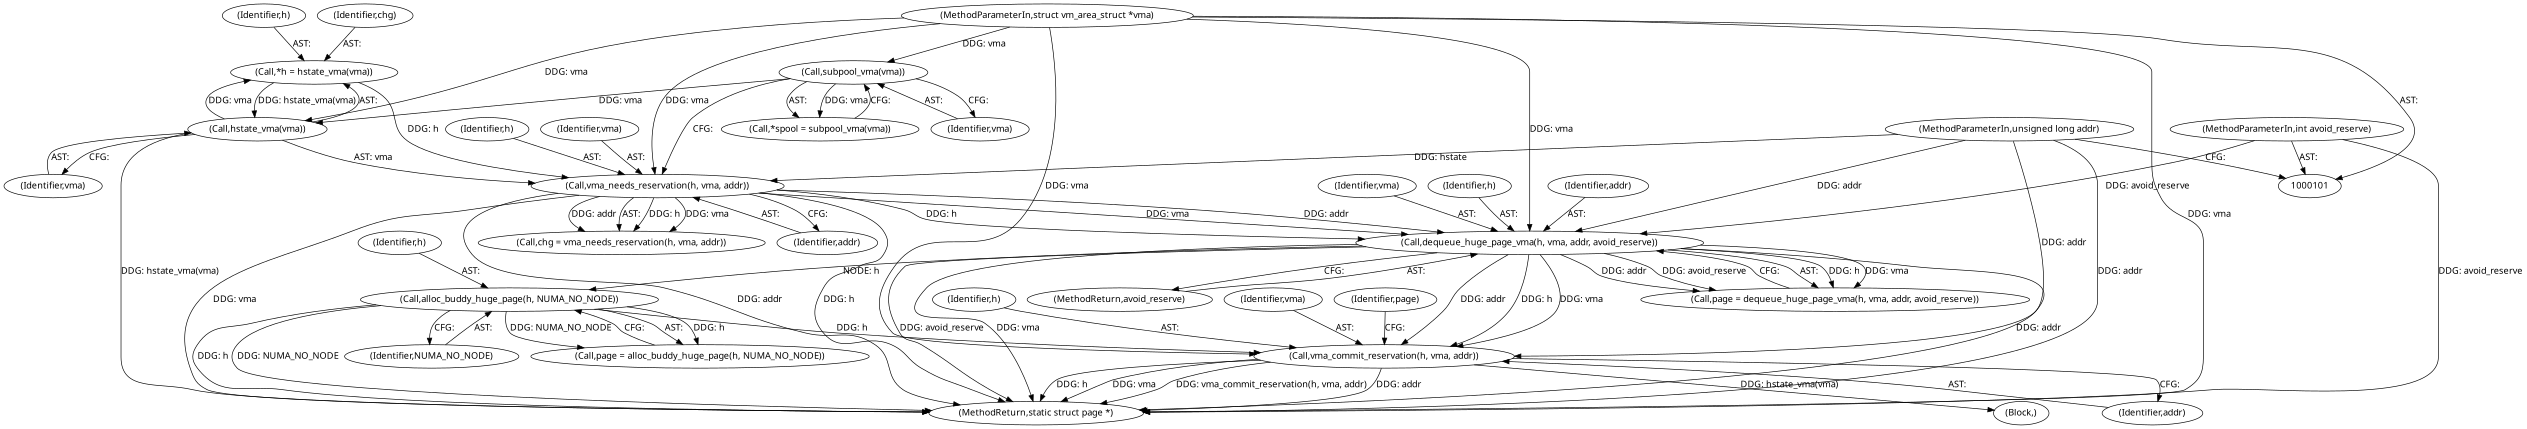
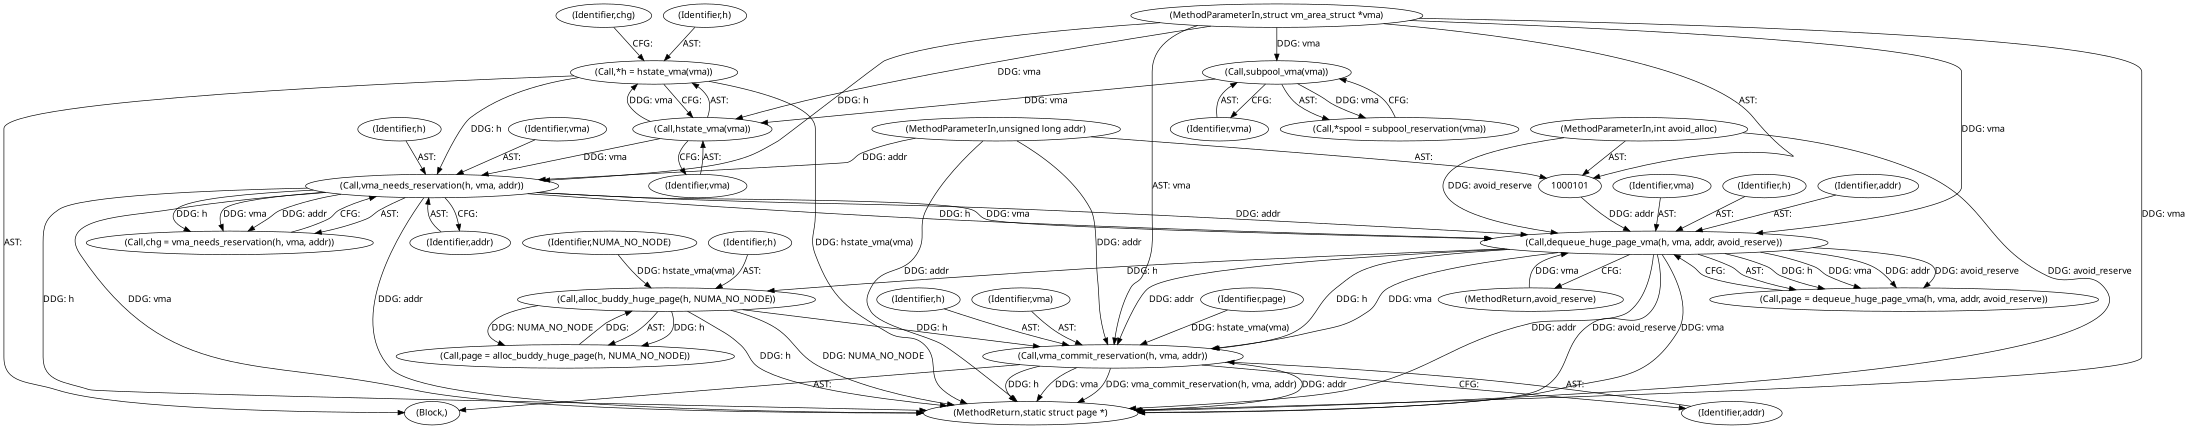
(353, 44) -> (644, 44)
(307, 101) -> (693, 101)
(687, 101) -> (854, 101)
(713, 104) -> (331, 217)
(820, 129) -> (1400, 129)
(2287, 129) -> (1639, 129)
(373, 158) -> (605, 158)
(1441, 158) -> (885, 158)
(2217, 158) -> (1425, 158)
none -> (4, 161)
(1774, 185) -> (1602, 214)
(1067, 186) -> (1171, 186)
(862, 271) -> (1143, 271)
(1417, 271) -> (1557, 271)
(436, 321) -> none
(485, 328) -> (686, 271)
(636, 328) -> (619, 328)
(1396, 328) -> (1241, 328)
(1790, 385) -> (824, 385)
(190, 389) -> (813, 241)
